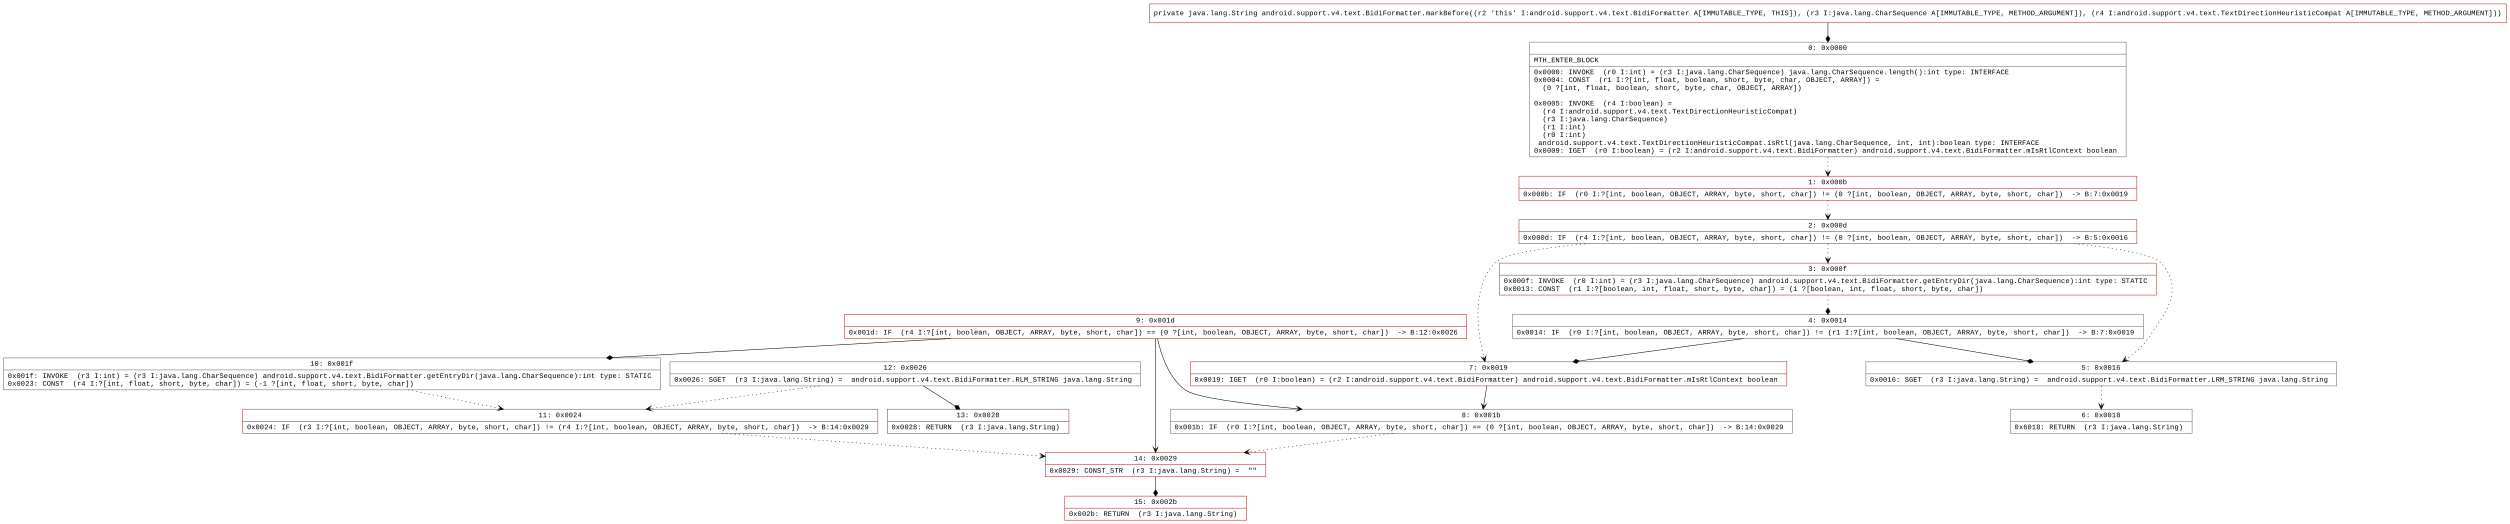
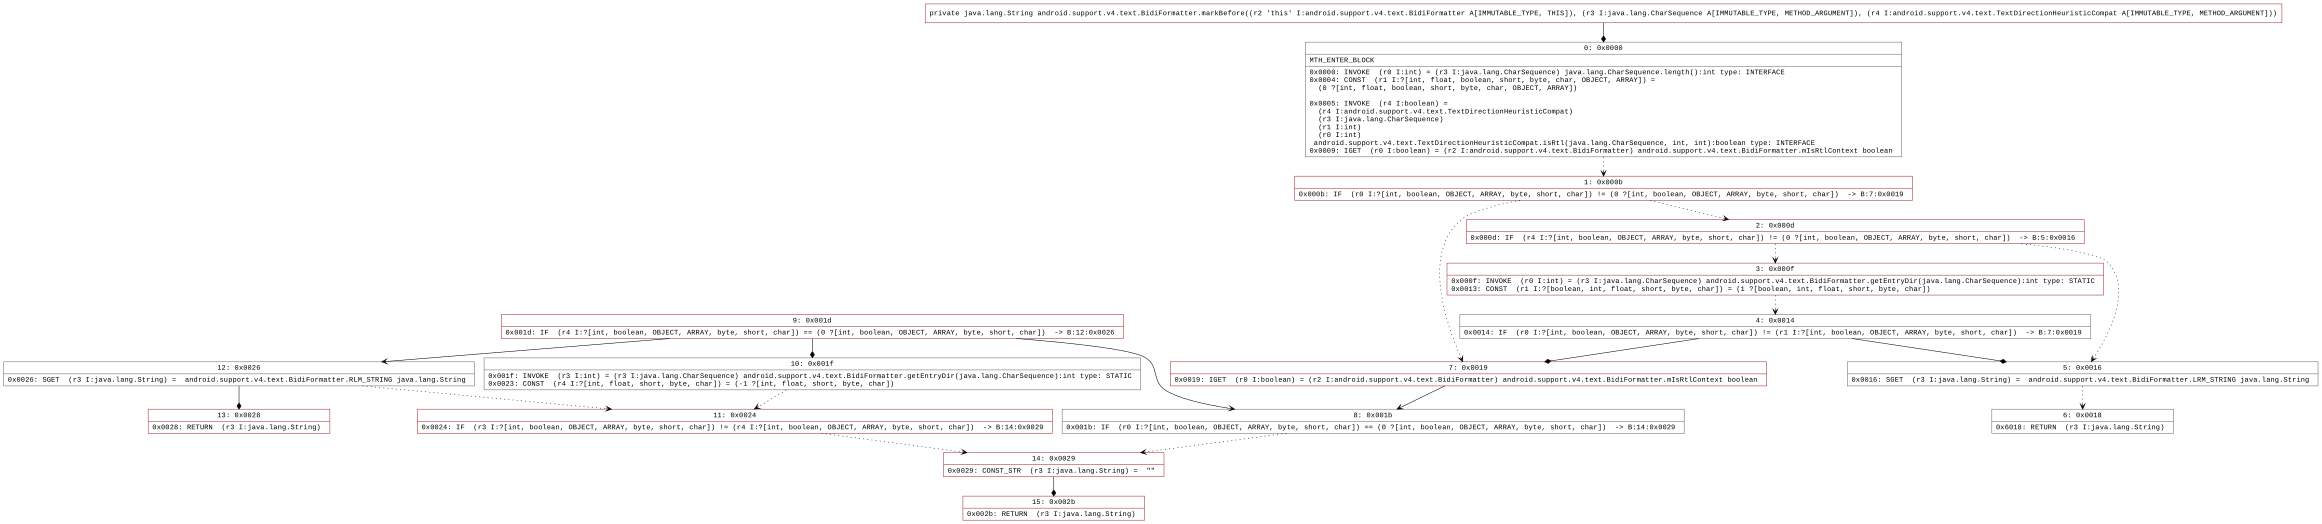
(1493, 265) -> (1442, 256)
(1828, 302) -> (1775, 302)
(1156, 393) -> (528, 350)
